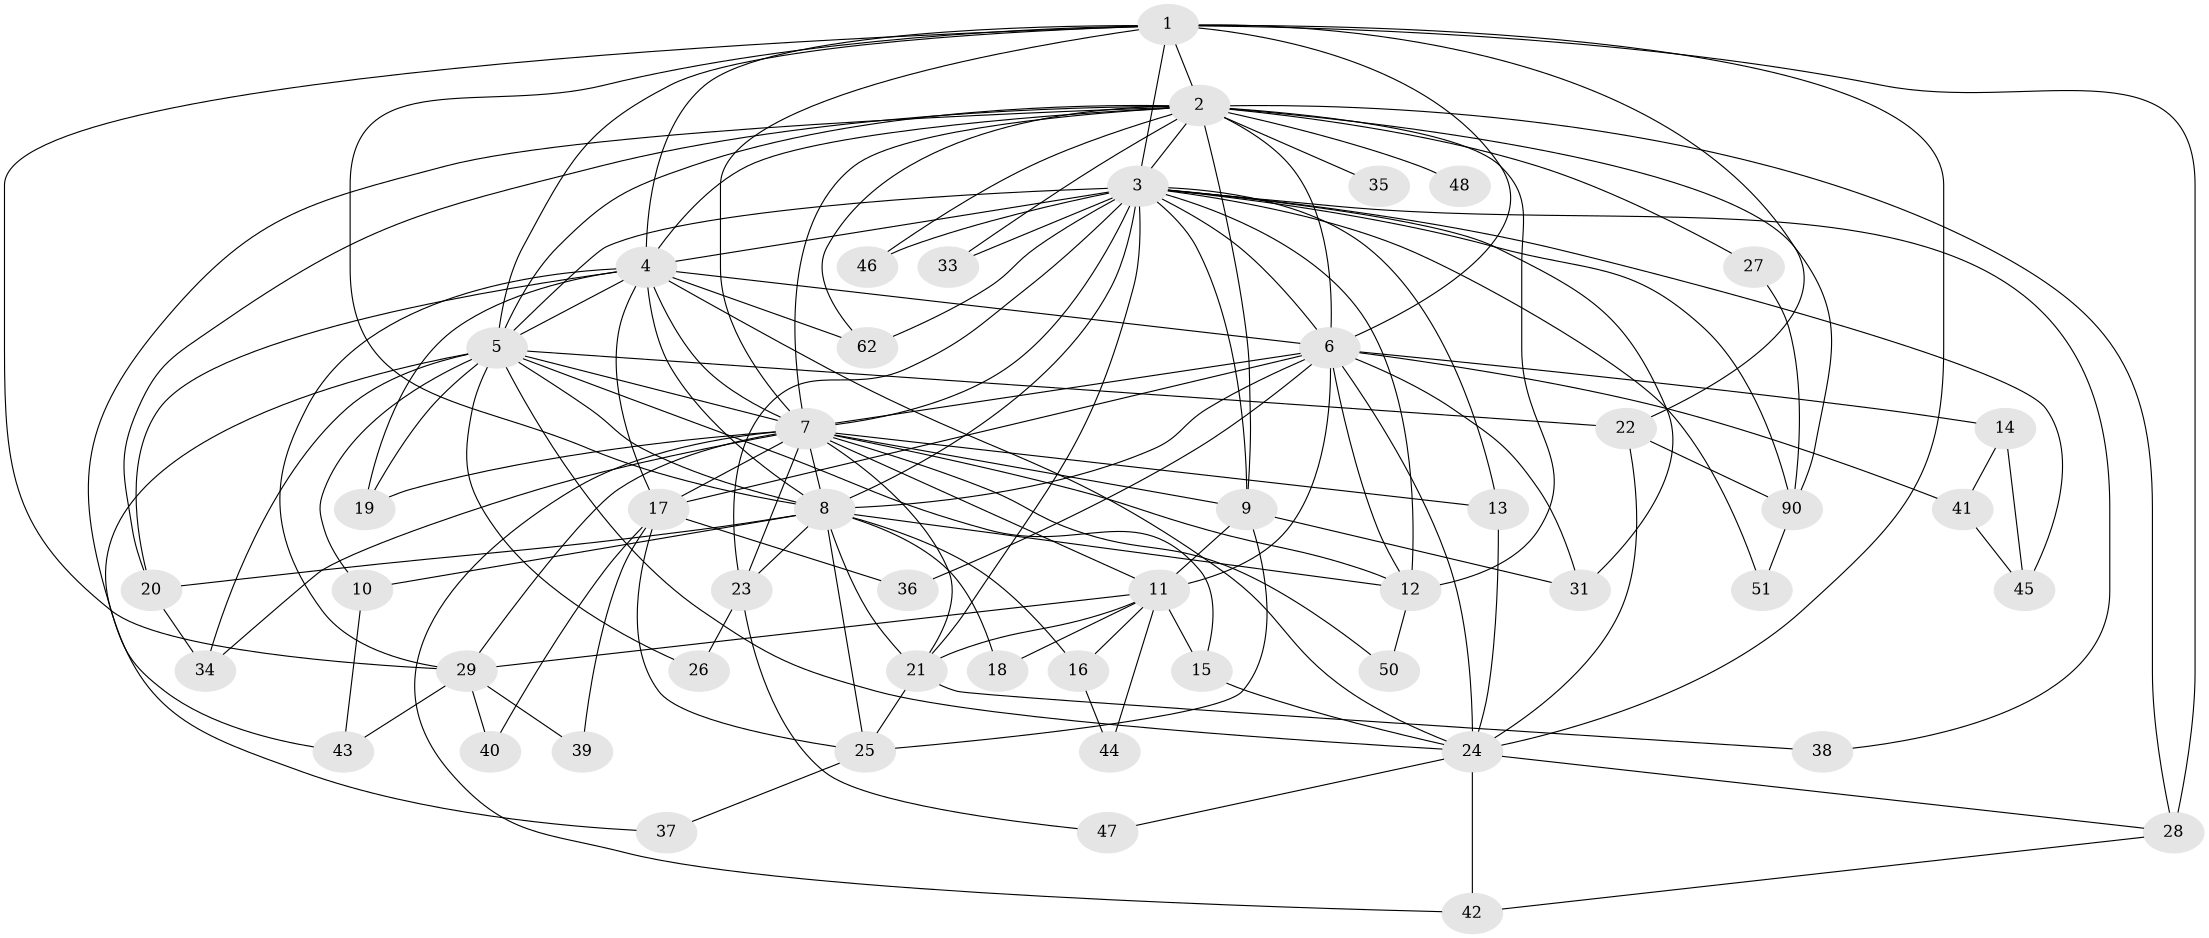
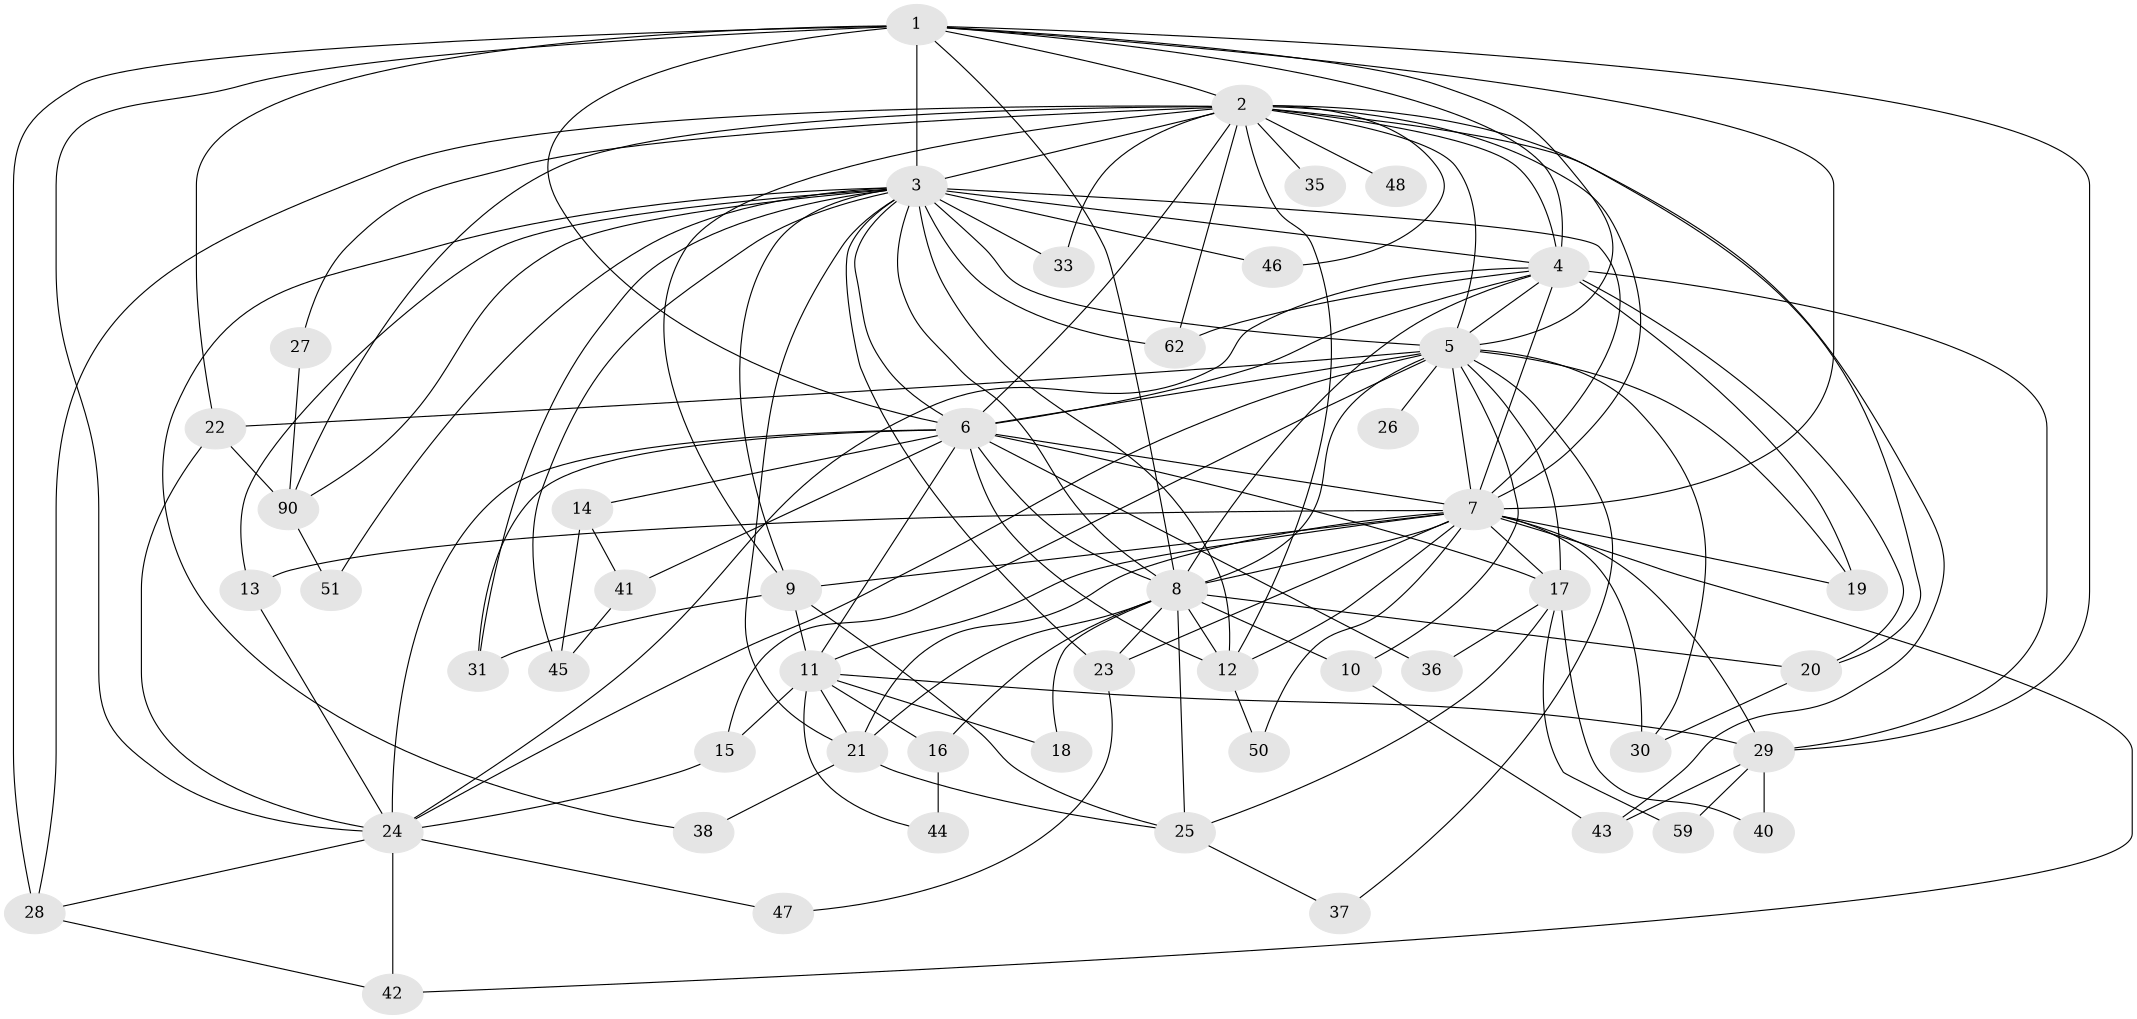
none -> (1208, 388)
(621, 405) -> (1541, 461)
(720, 632) -> none
(205, 671) -> (1641, 752)
(582, 752) -> (1683, 833)
